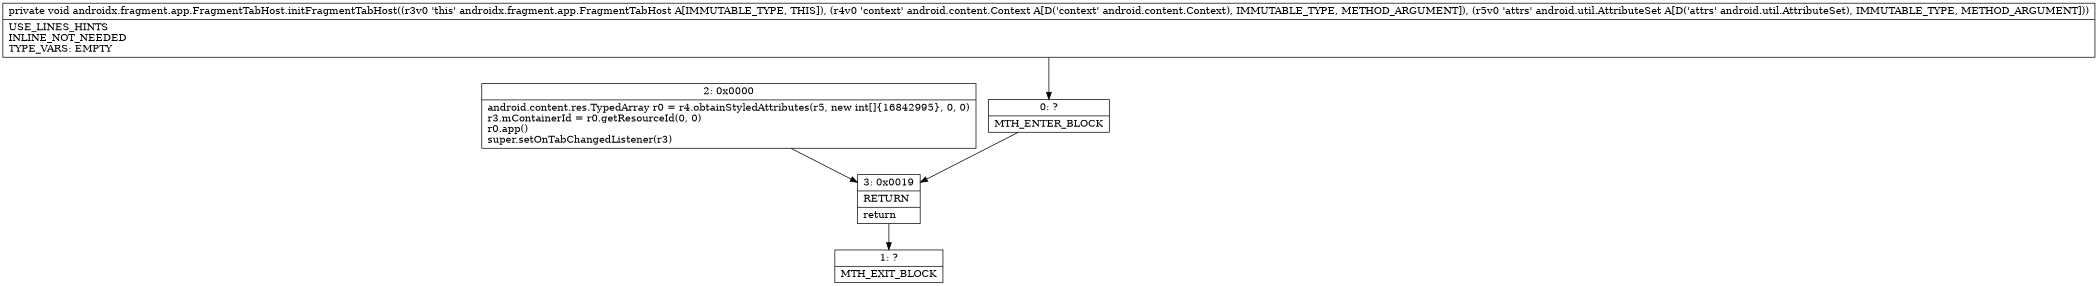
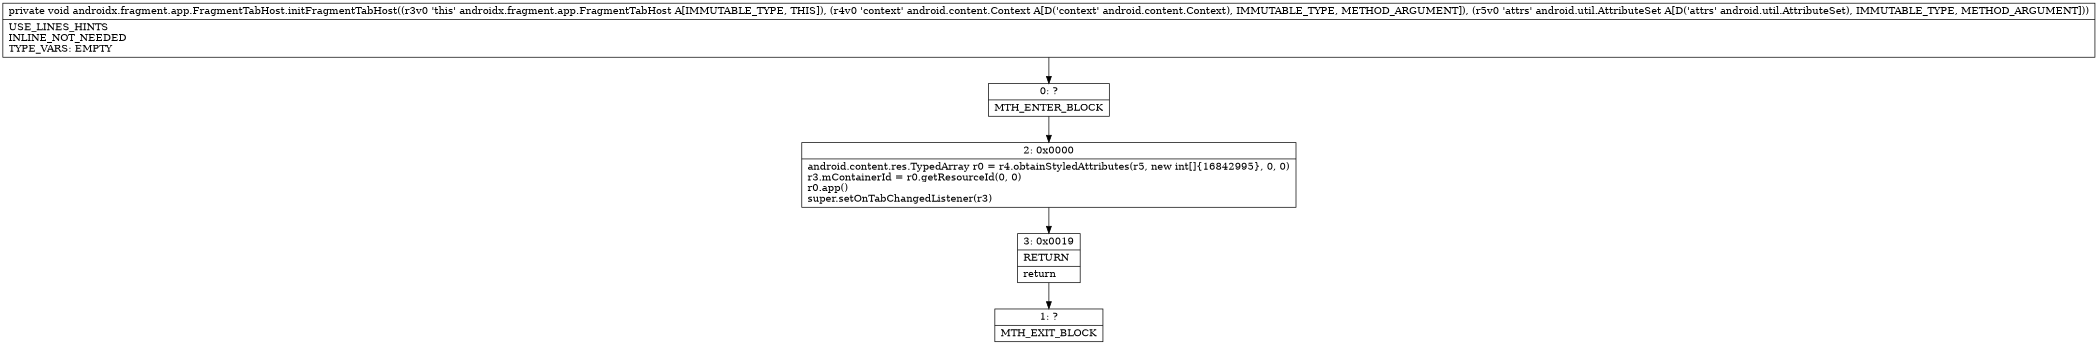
(973, 156) -> (1049, 126)
